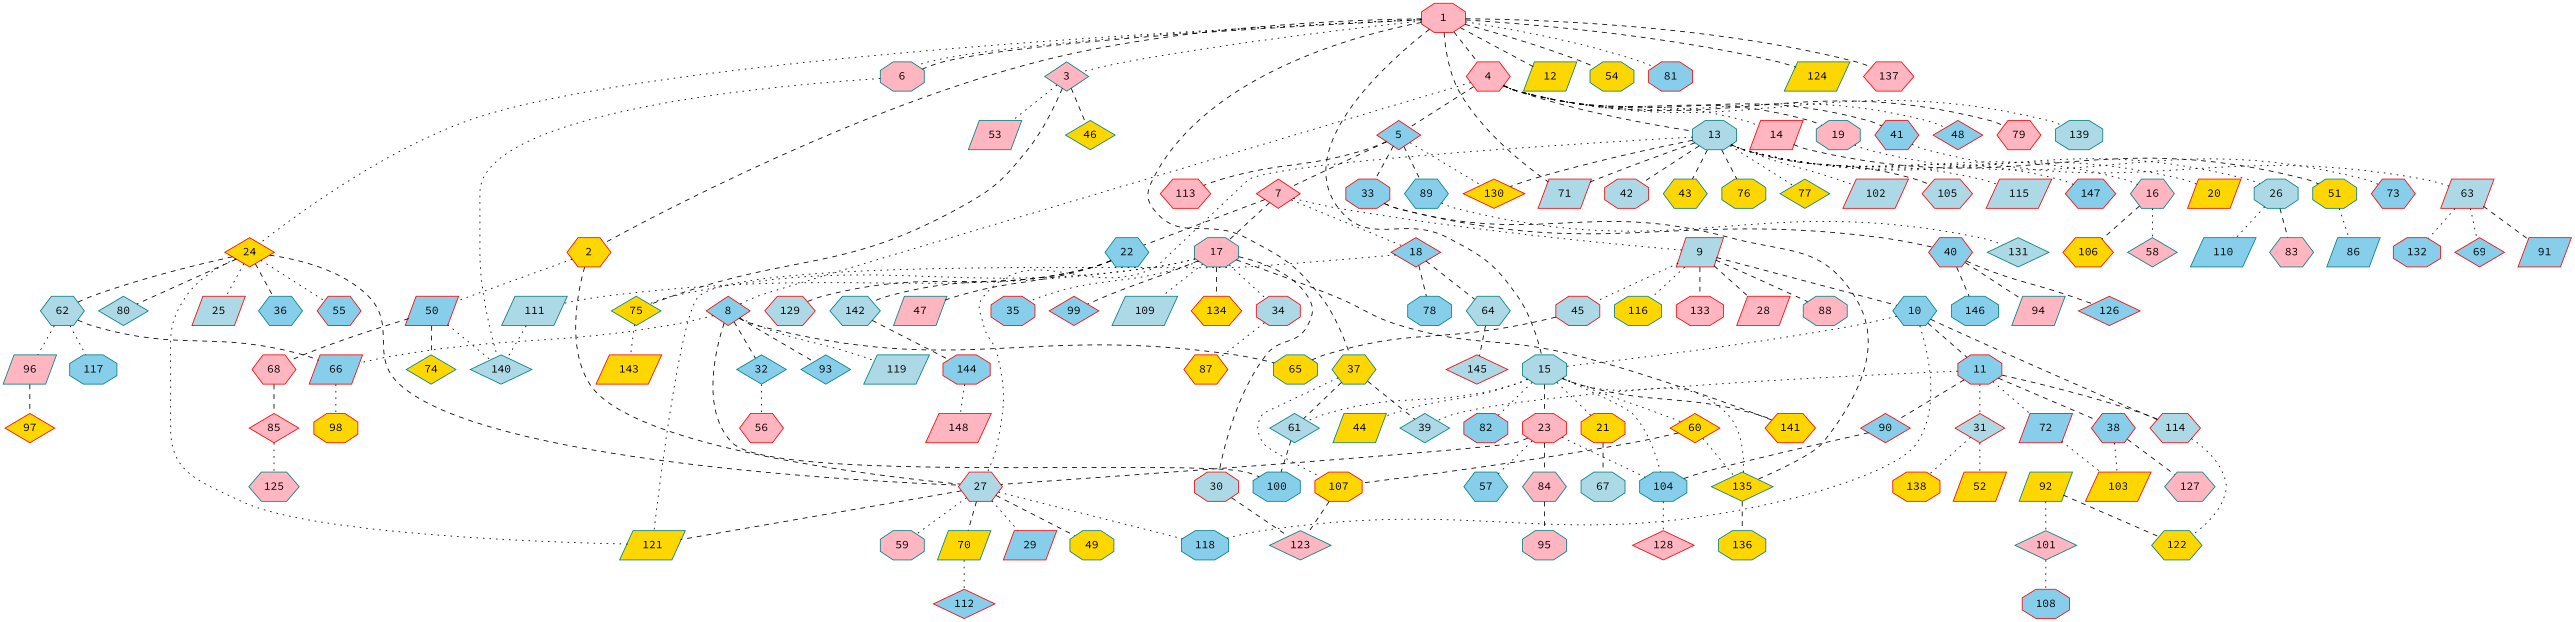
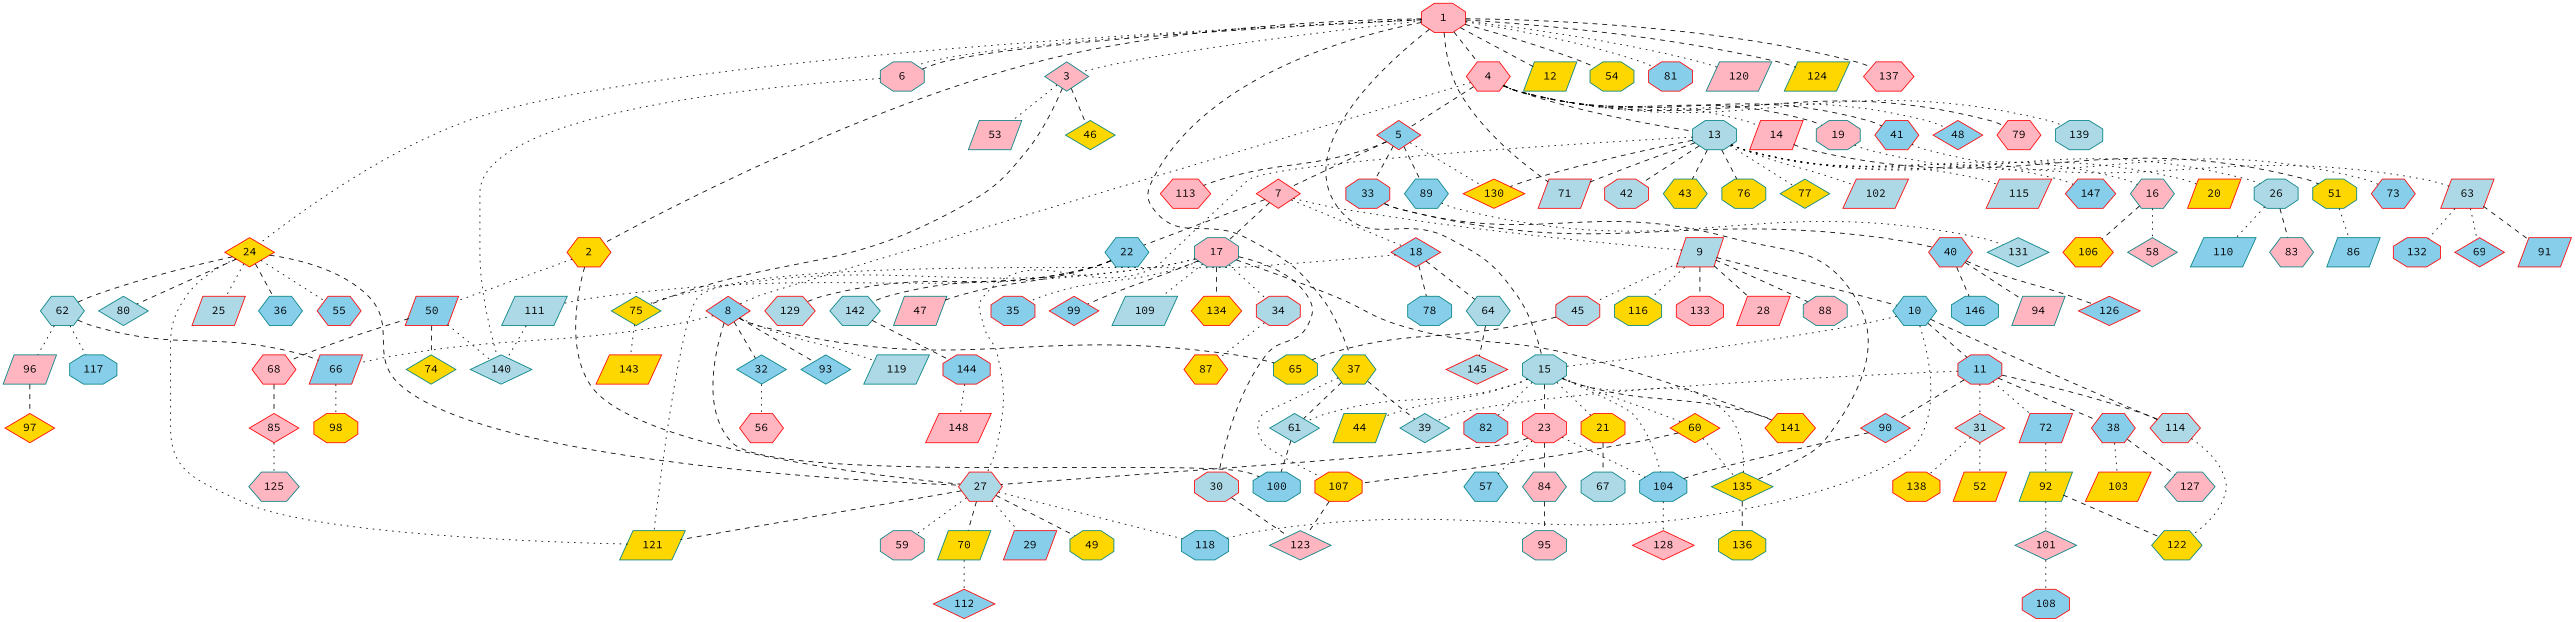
none -> (1739, 77)
(1947, 194) -> none
(2081, 457) -> (2046, 457)
